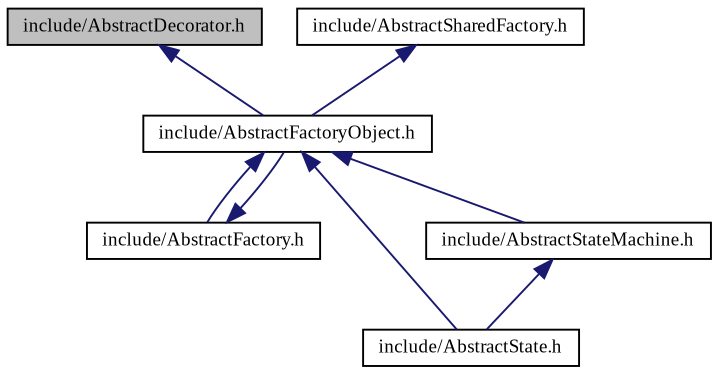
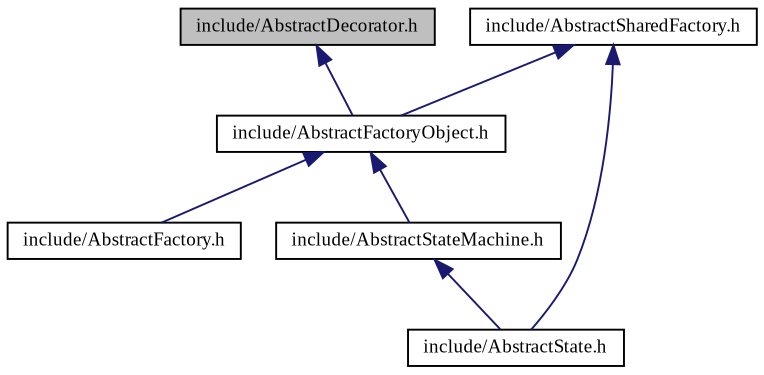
(263, 181) -> none
(386, 248) -> (595, 205)
